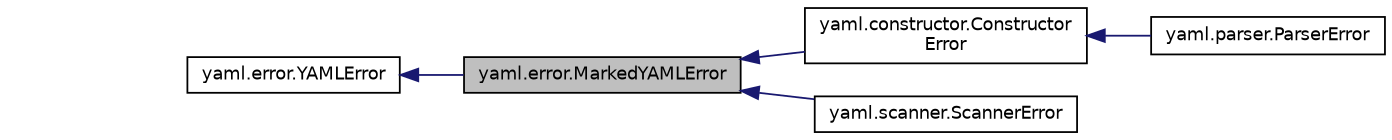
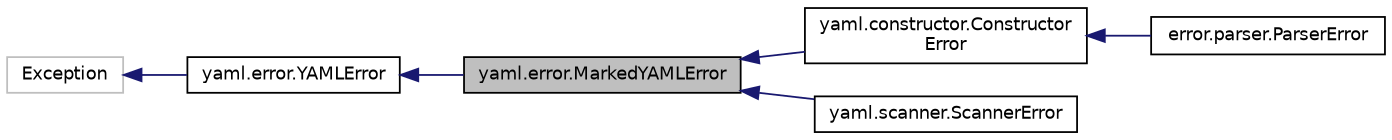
(1268, 36) -> (1268, 36)
none -> (65, 75)
